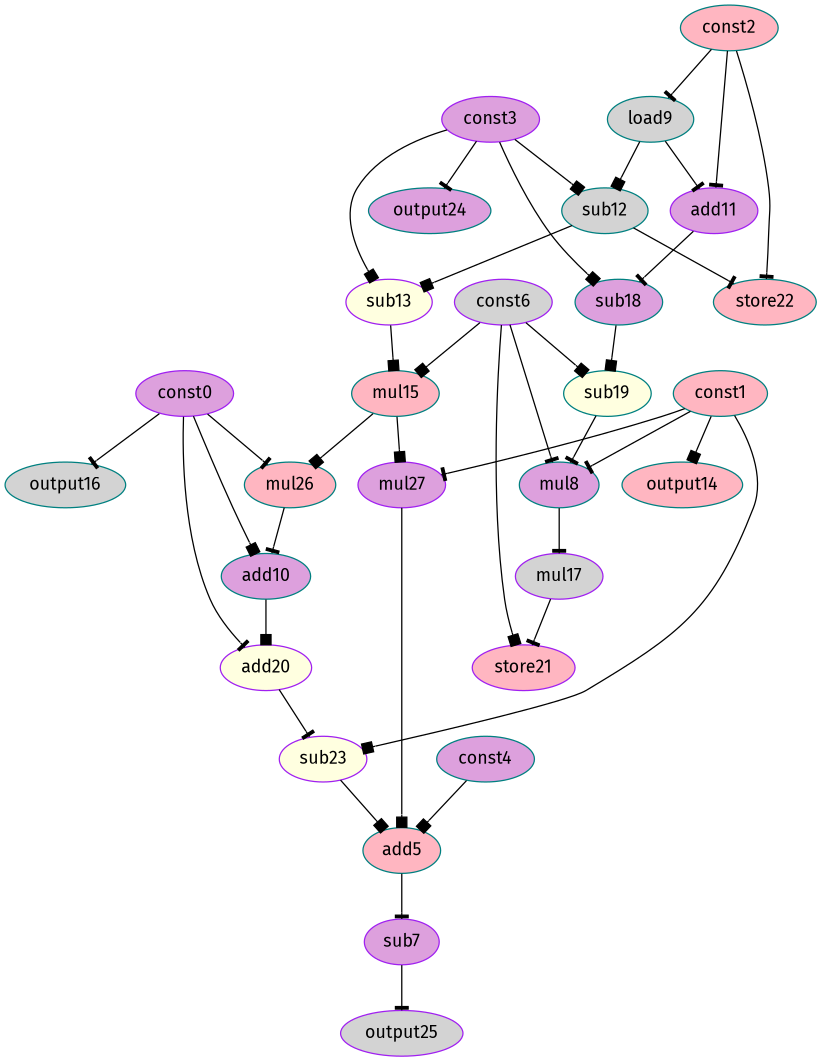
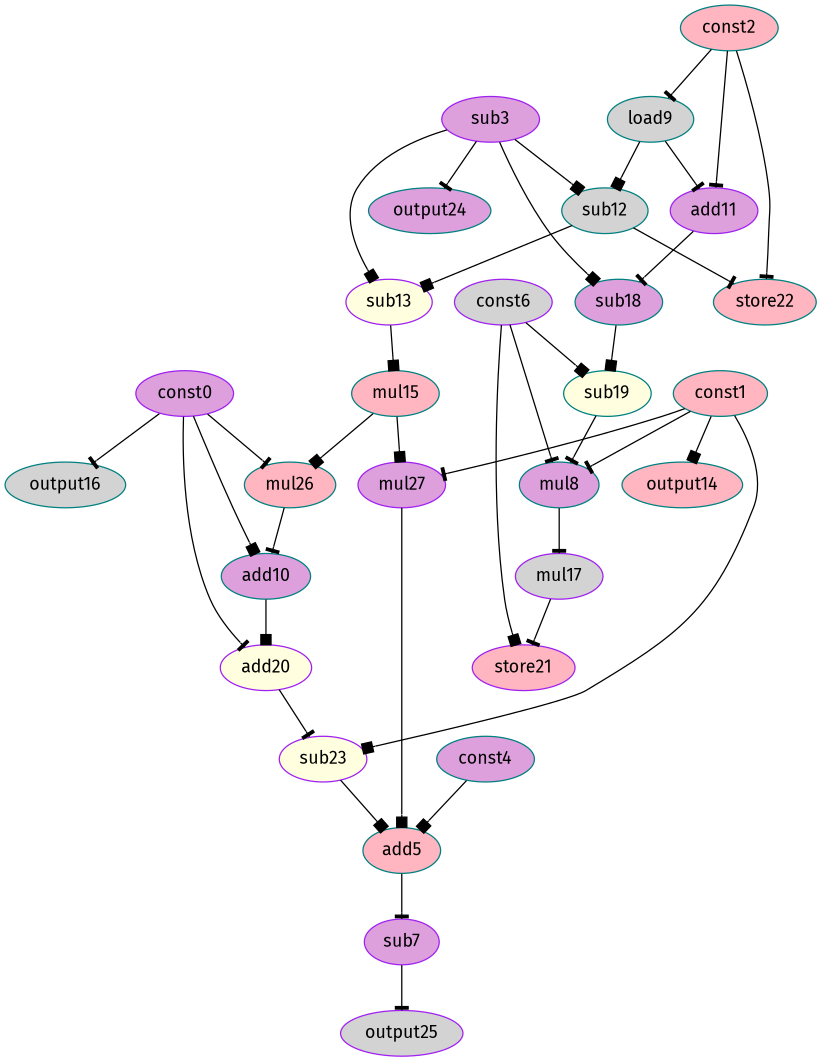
(491, 119) -> (491, 119)
(454, 344) -> none
